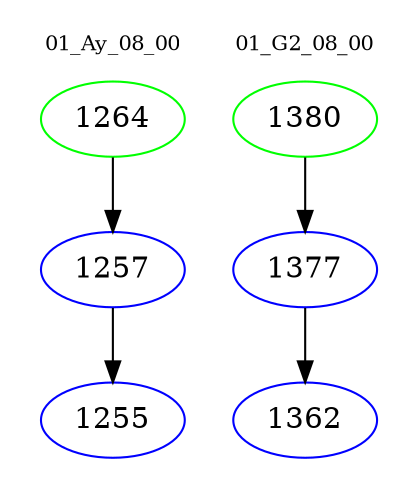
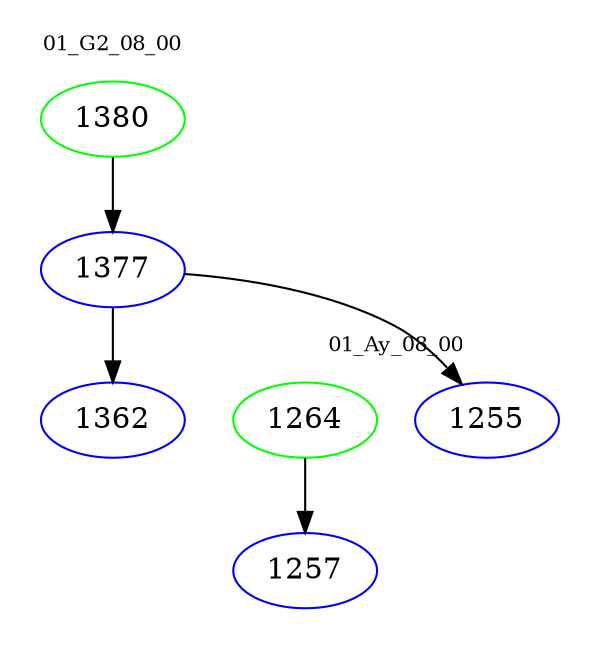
(113, 335) -> (325, 298)
